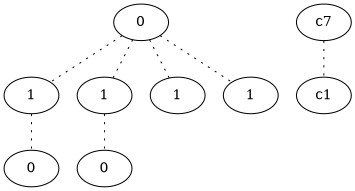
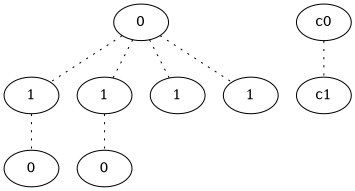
(324, 22) -> (324, 22)
